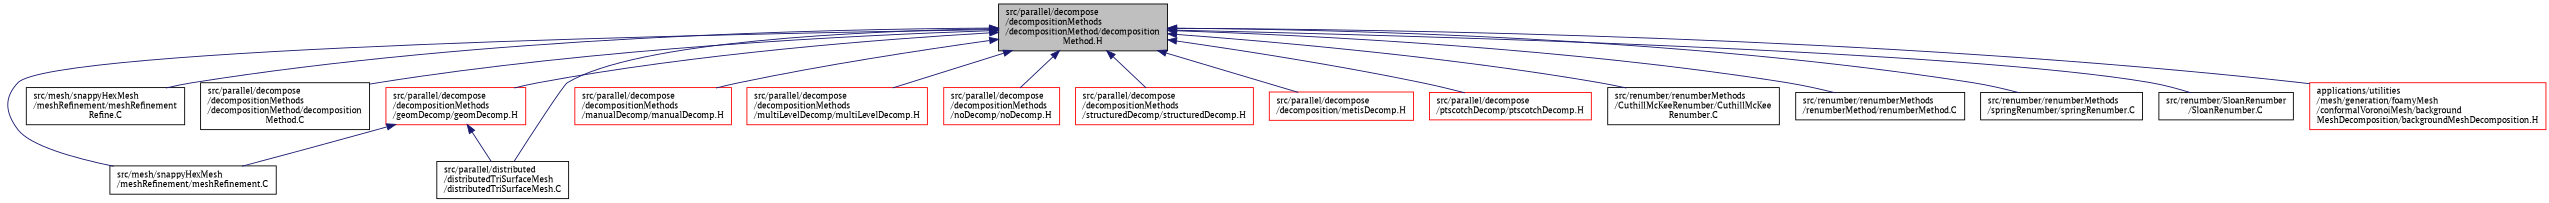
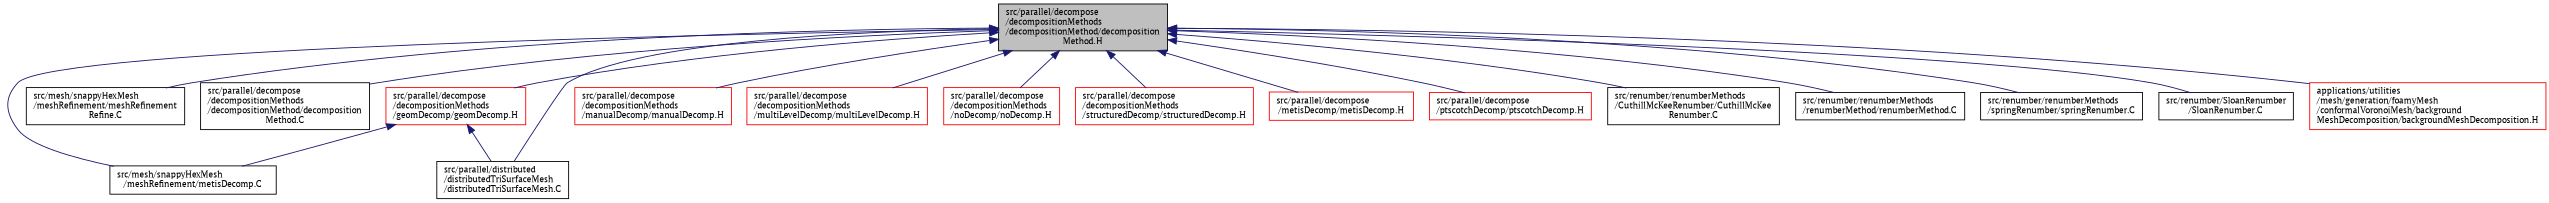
(1341, 106) -> (1341, 106)
(193, 180) -> (193, 180)
